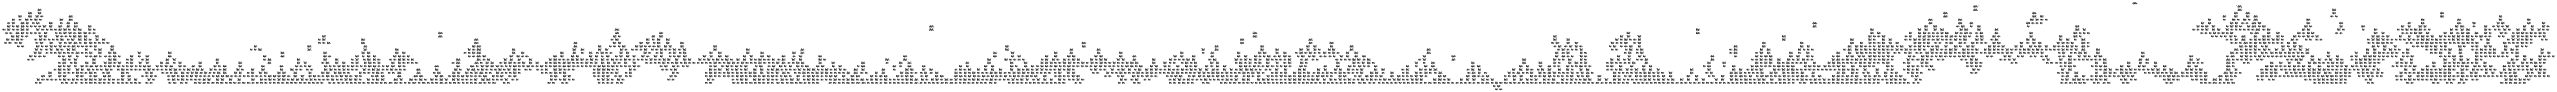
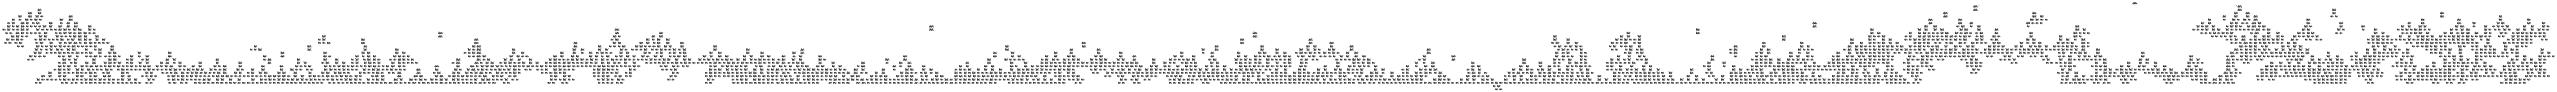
(1771, 56) -> none
(853, 83) -> none
